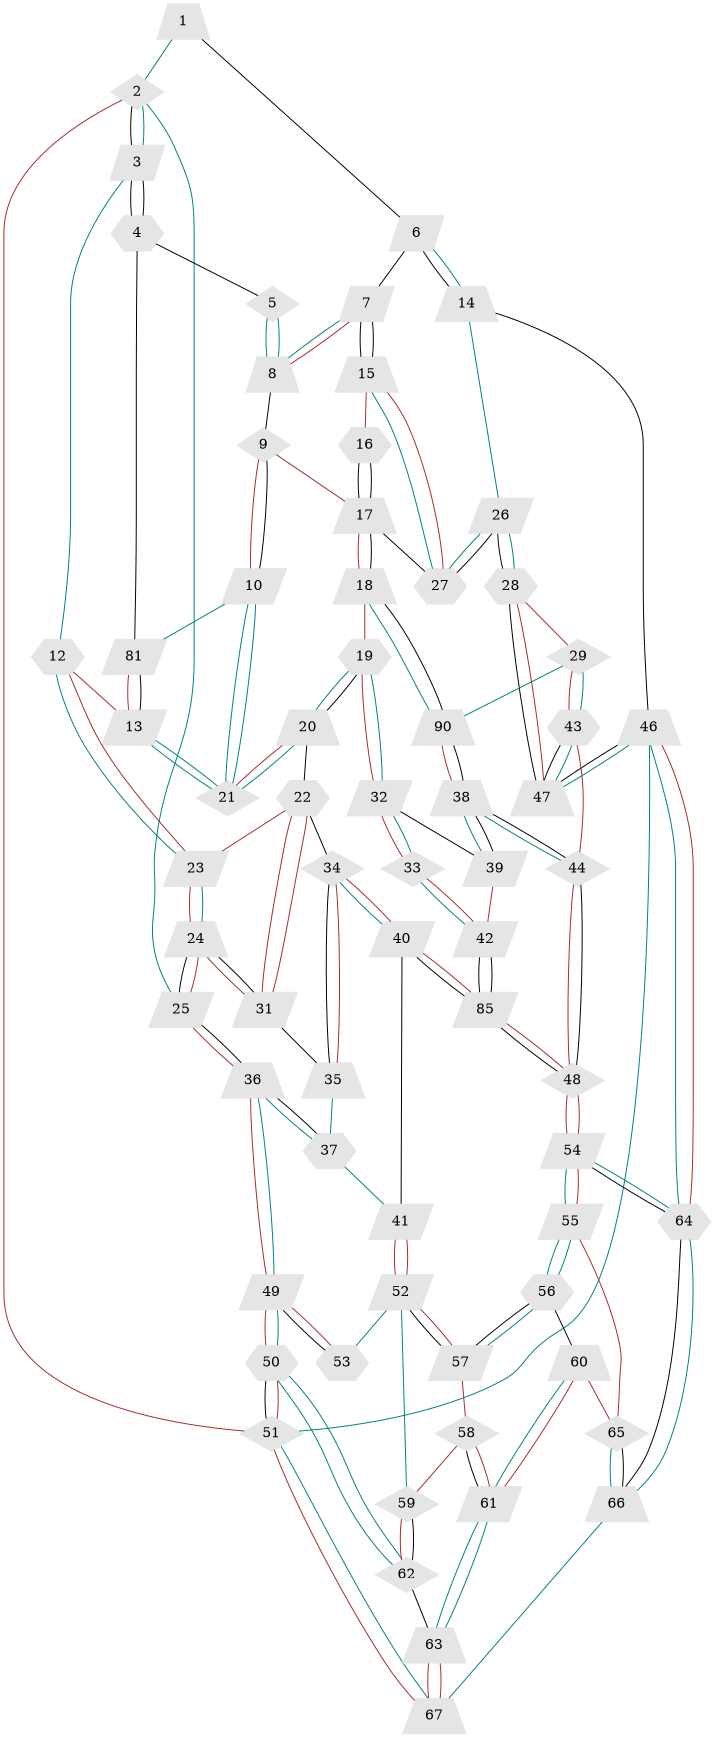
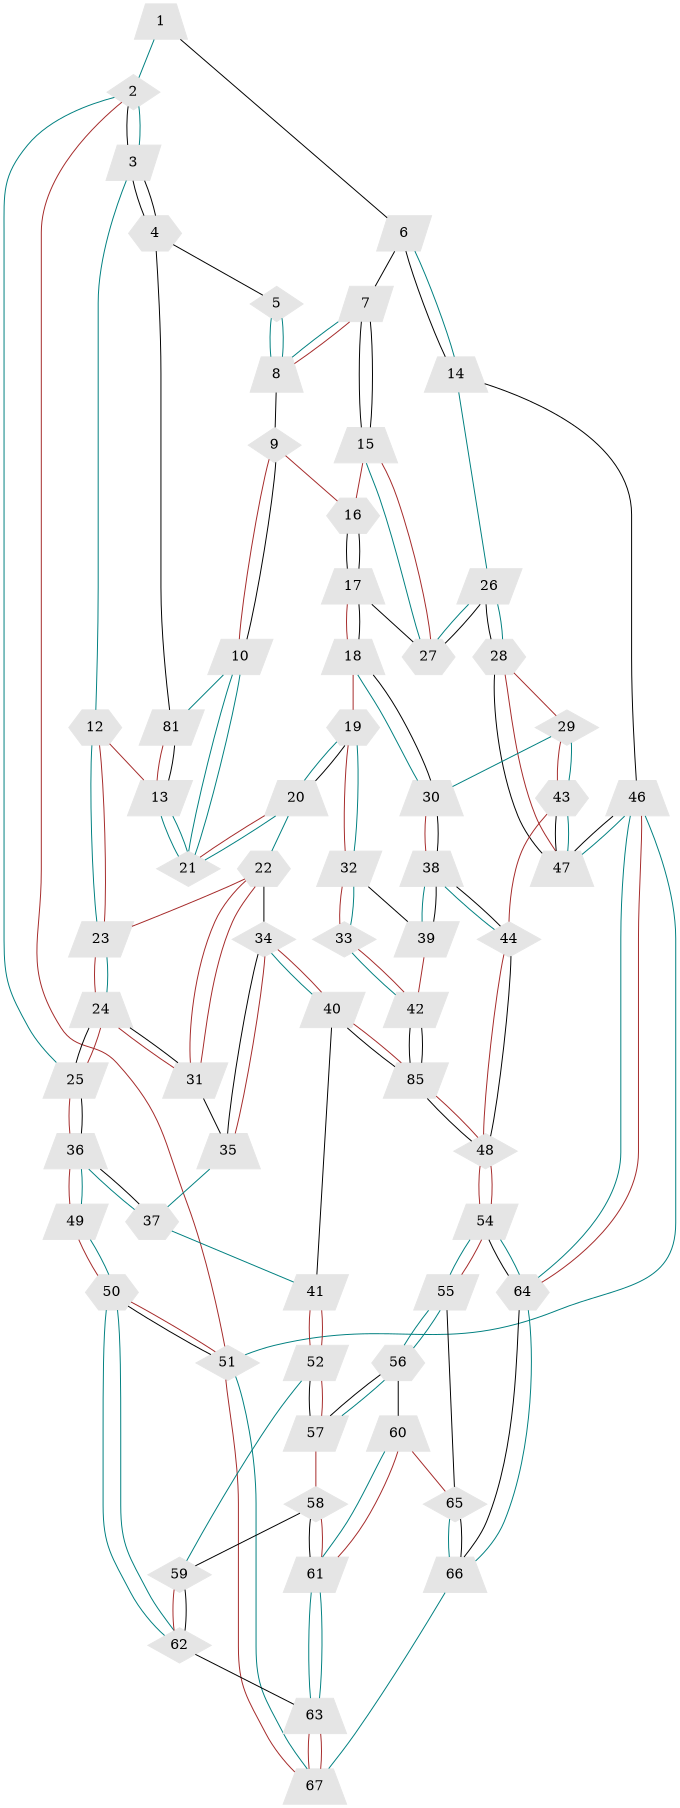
(311, 478) -> (311, 478)
(443, 728) -> (432, 798)
(305, 763) -> (280, 834)
(615, 1325) -> (451, 1399)
(342, 1363) -> none
(437, 1469) -> (248, 1540)
